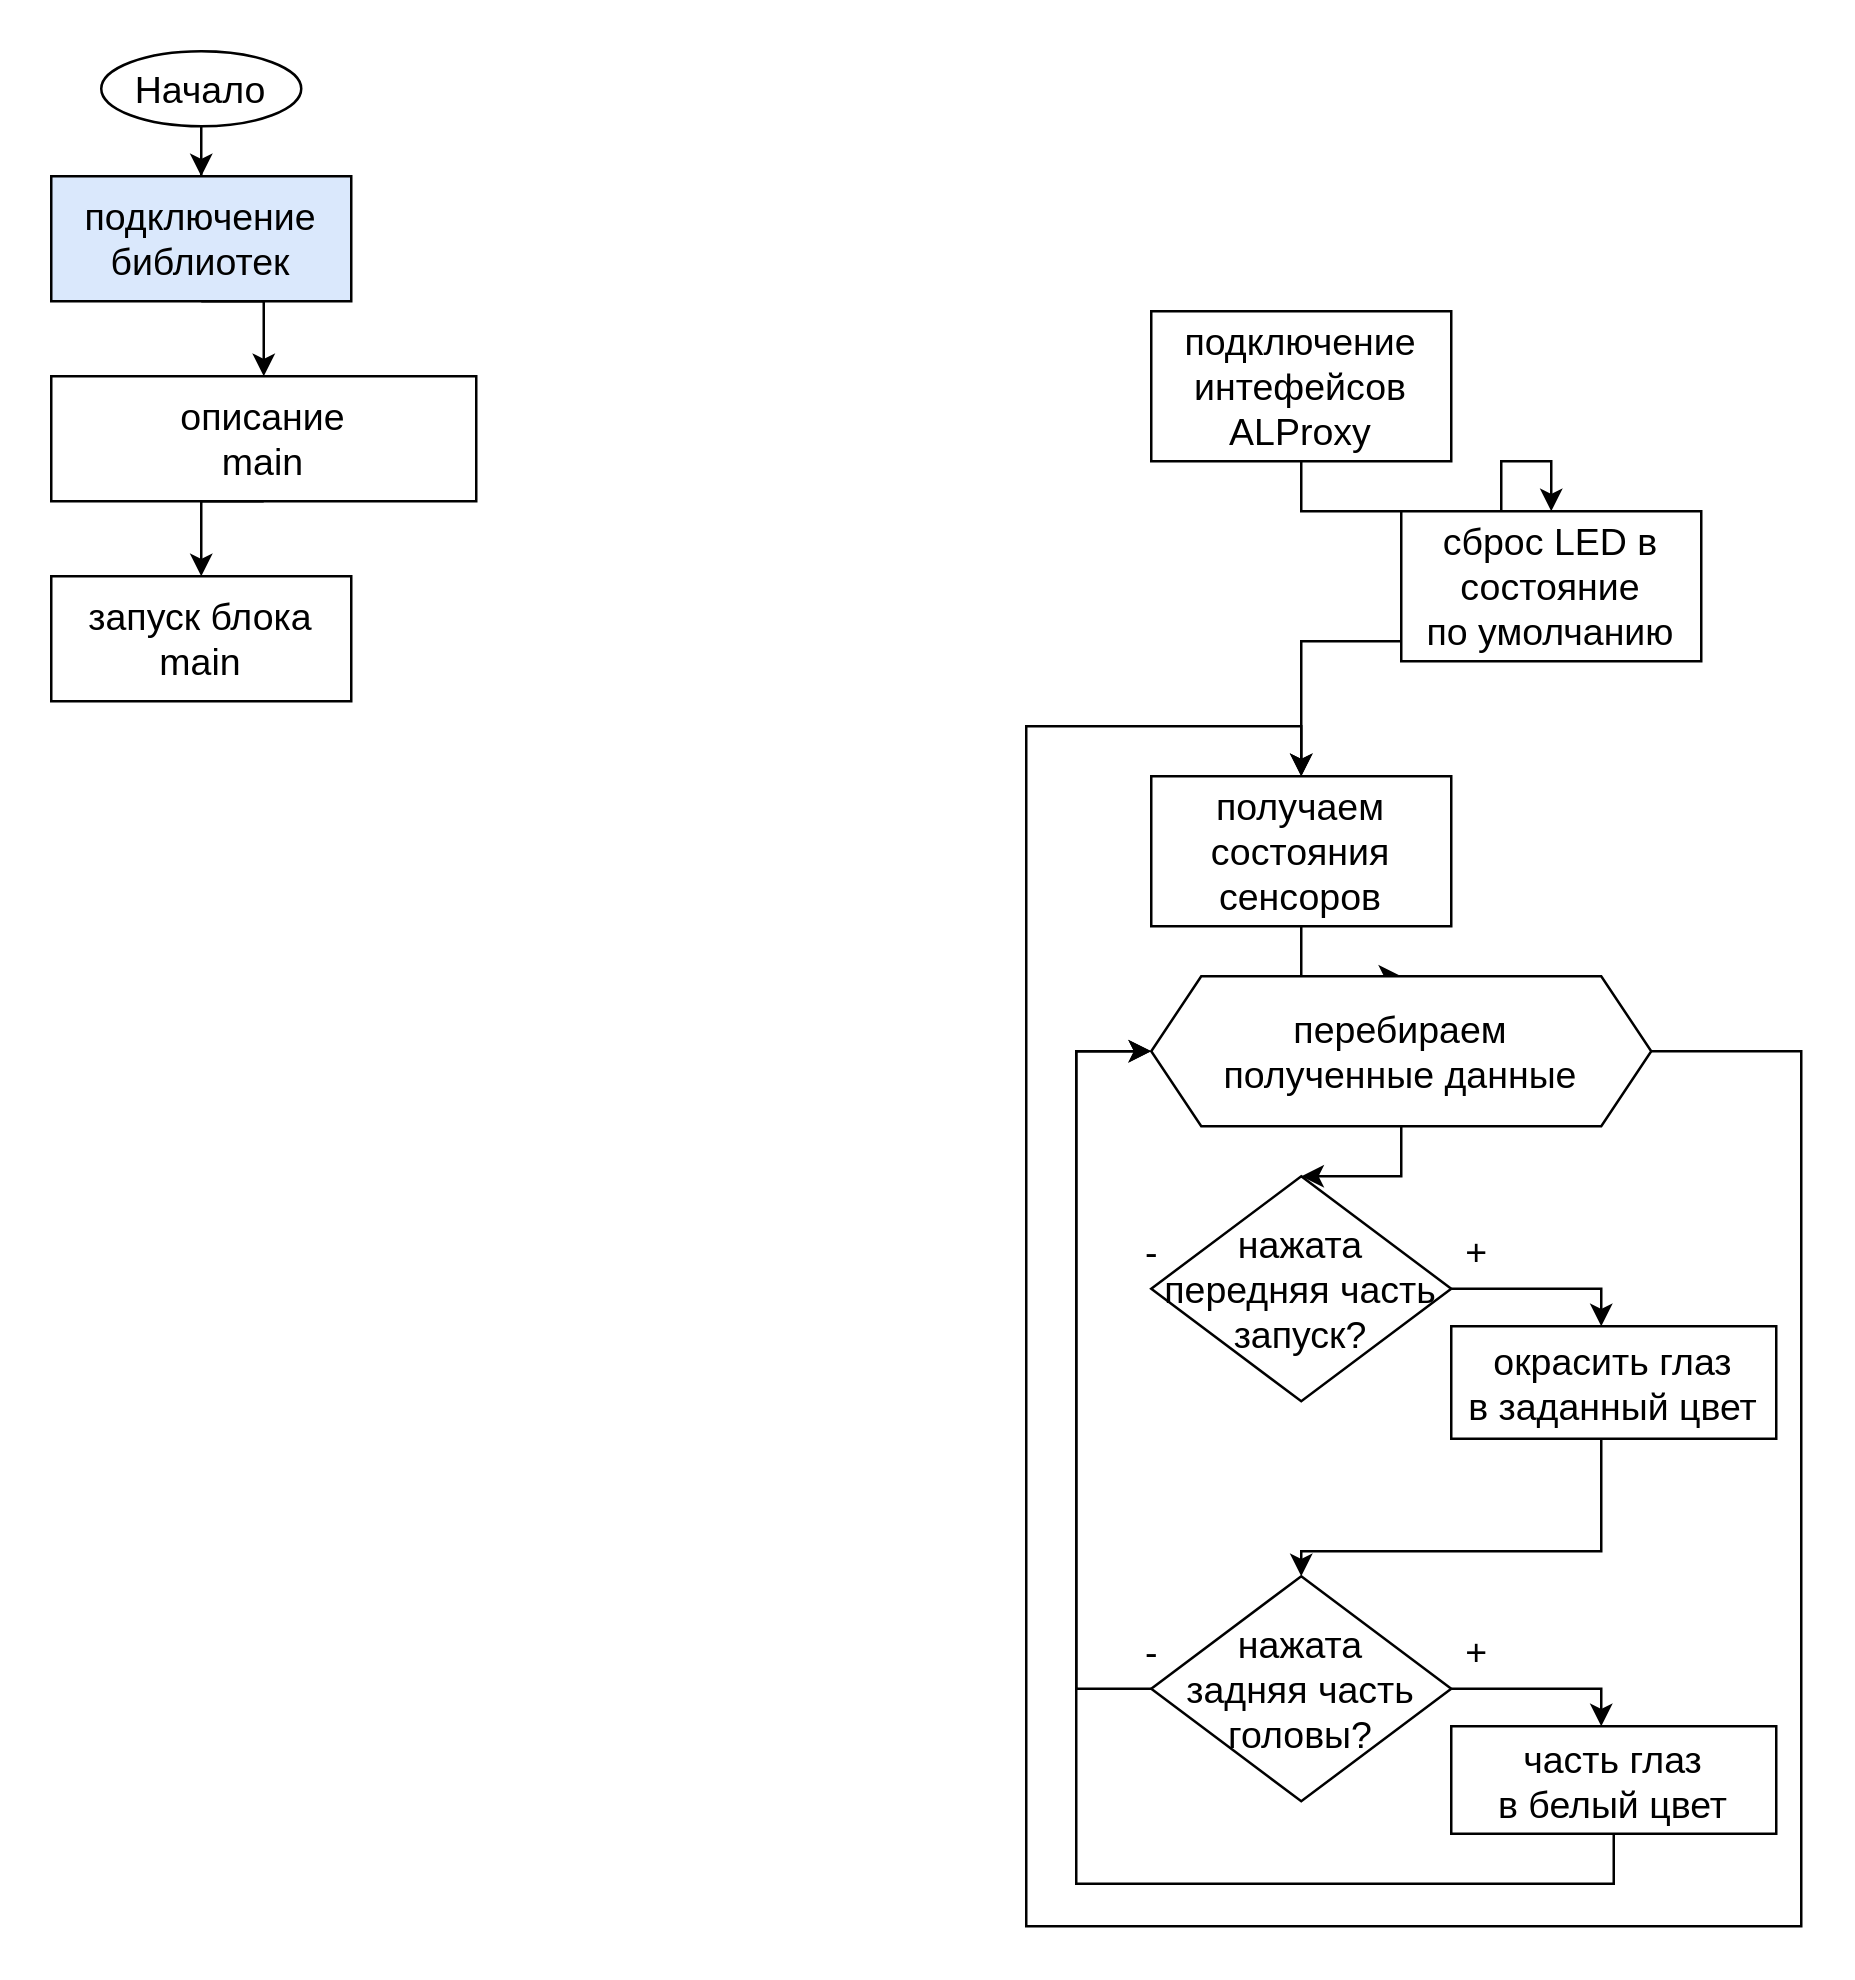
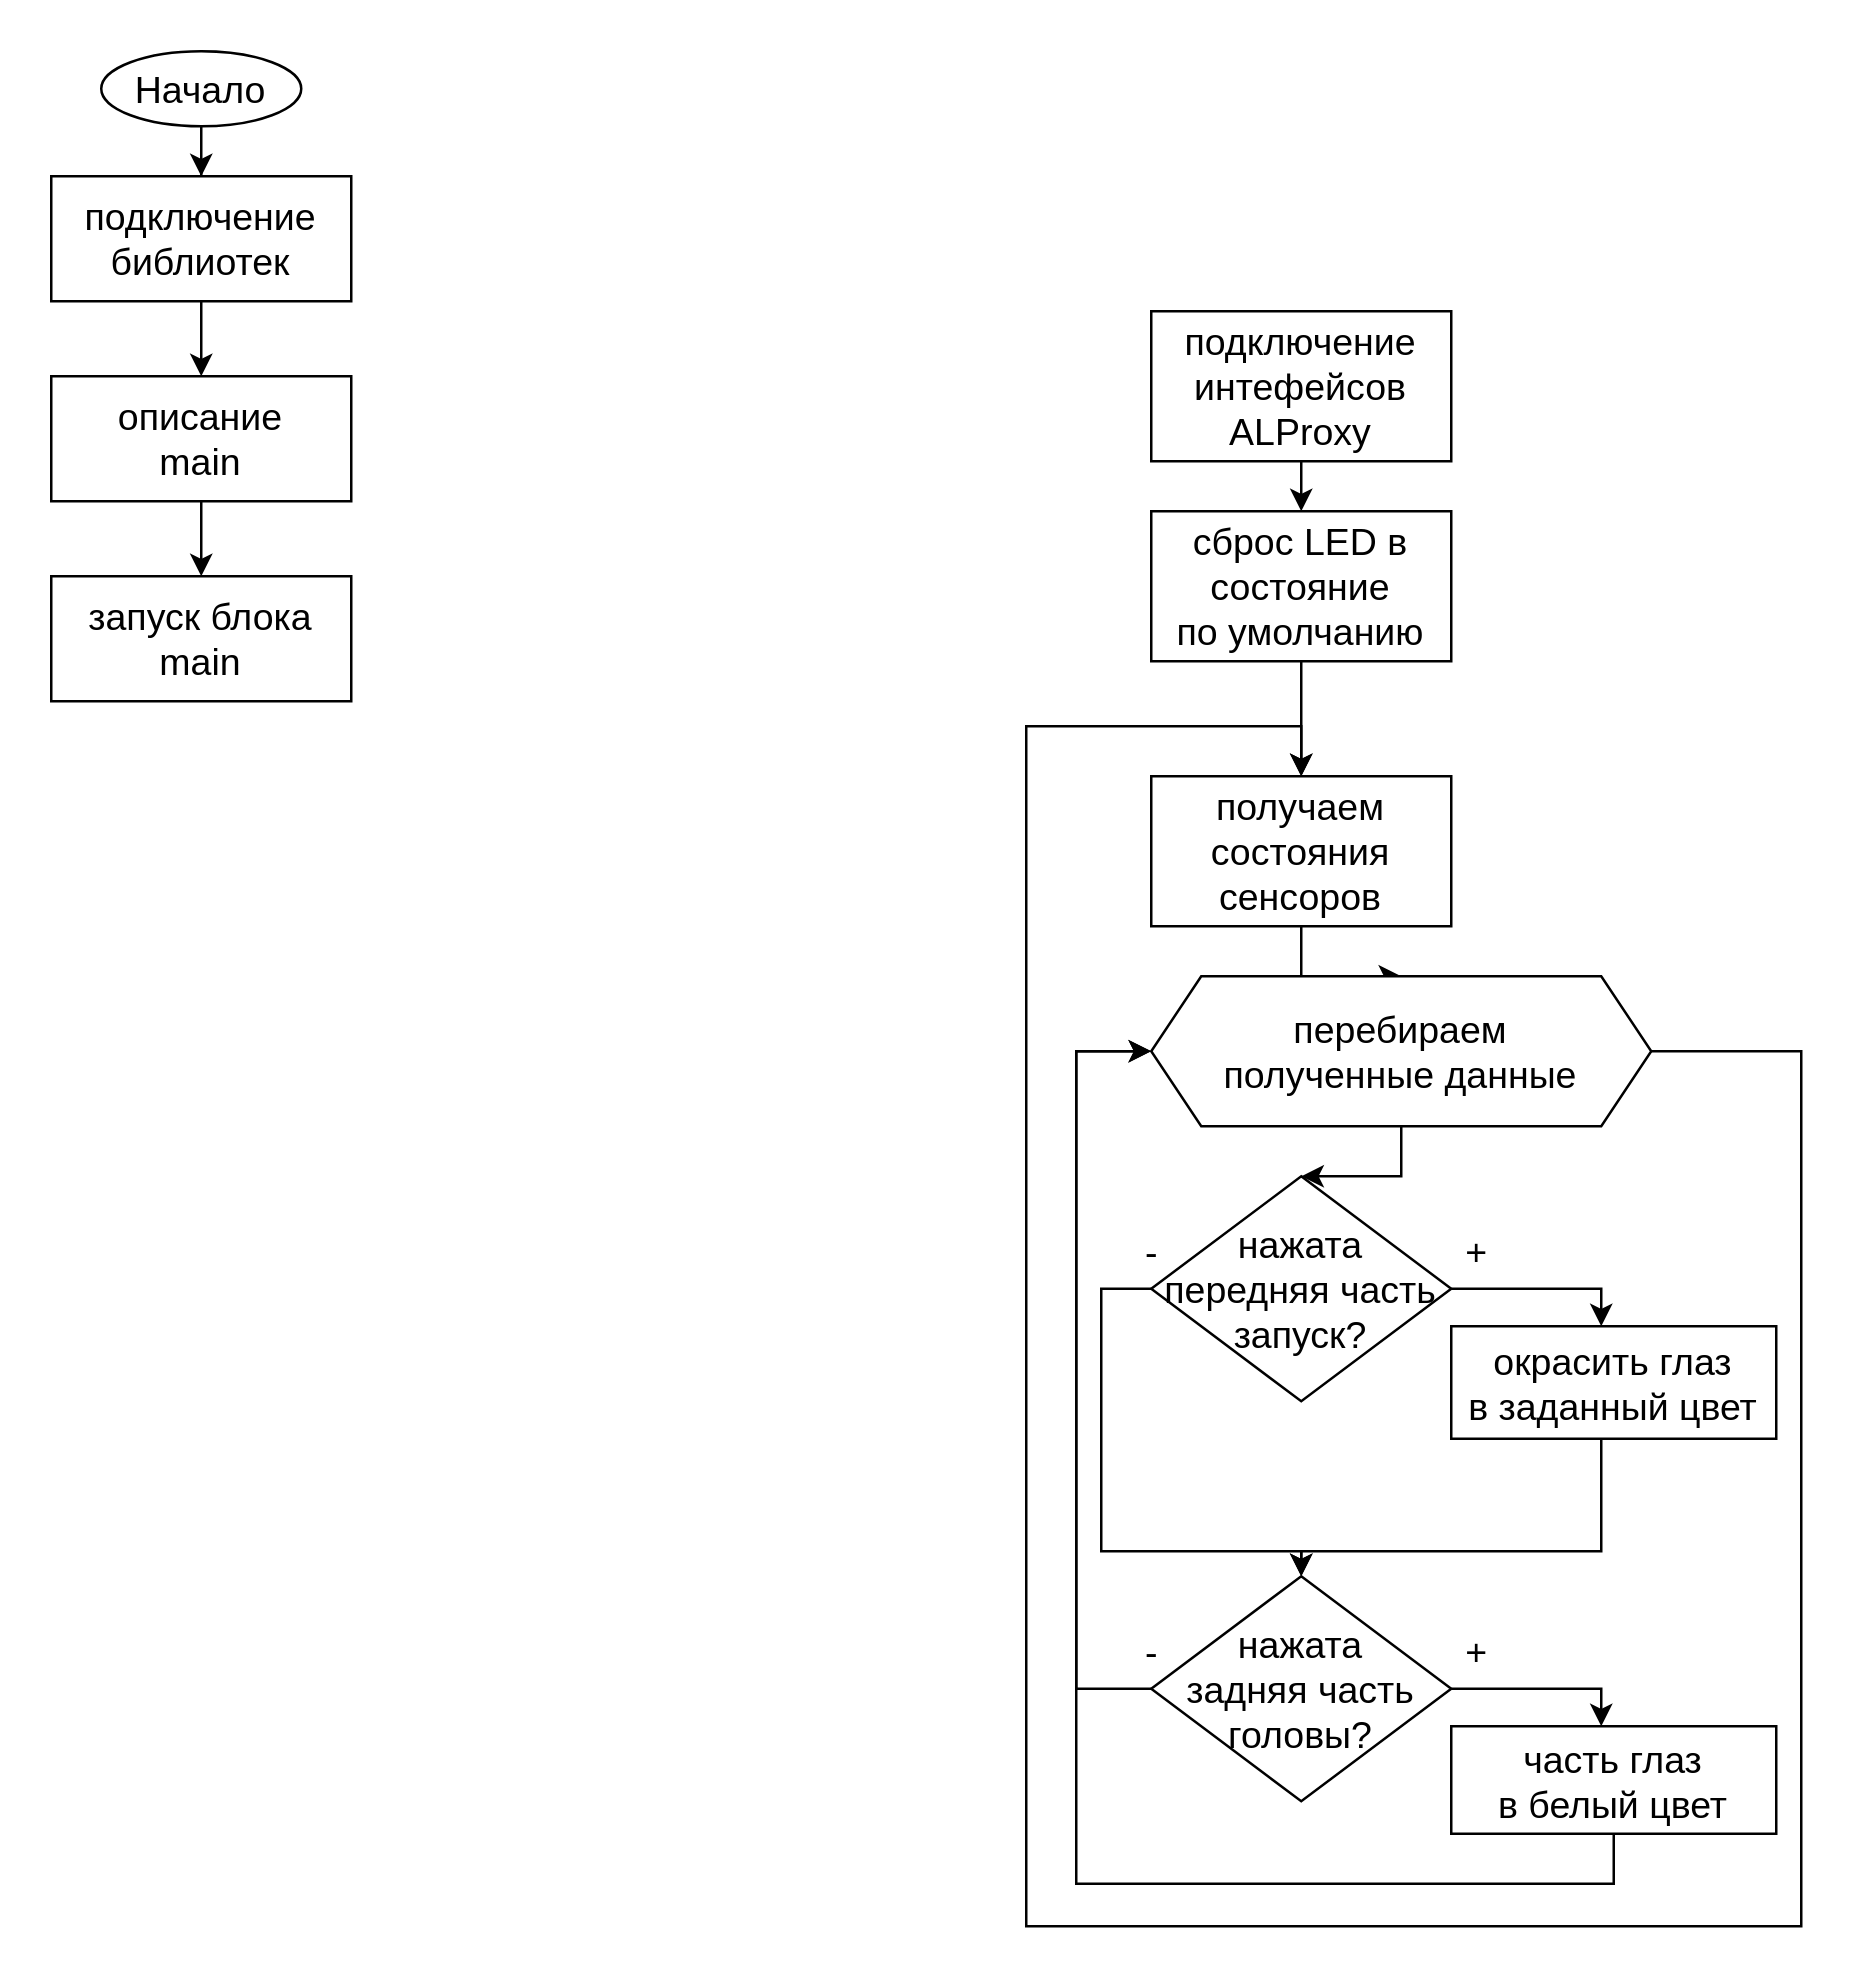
(201, 239) -> (201, 239)
(264, 439) -> (201, 439)
(1551, 586) -> (1301, 586)
none -> (1101, 1493)
